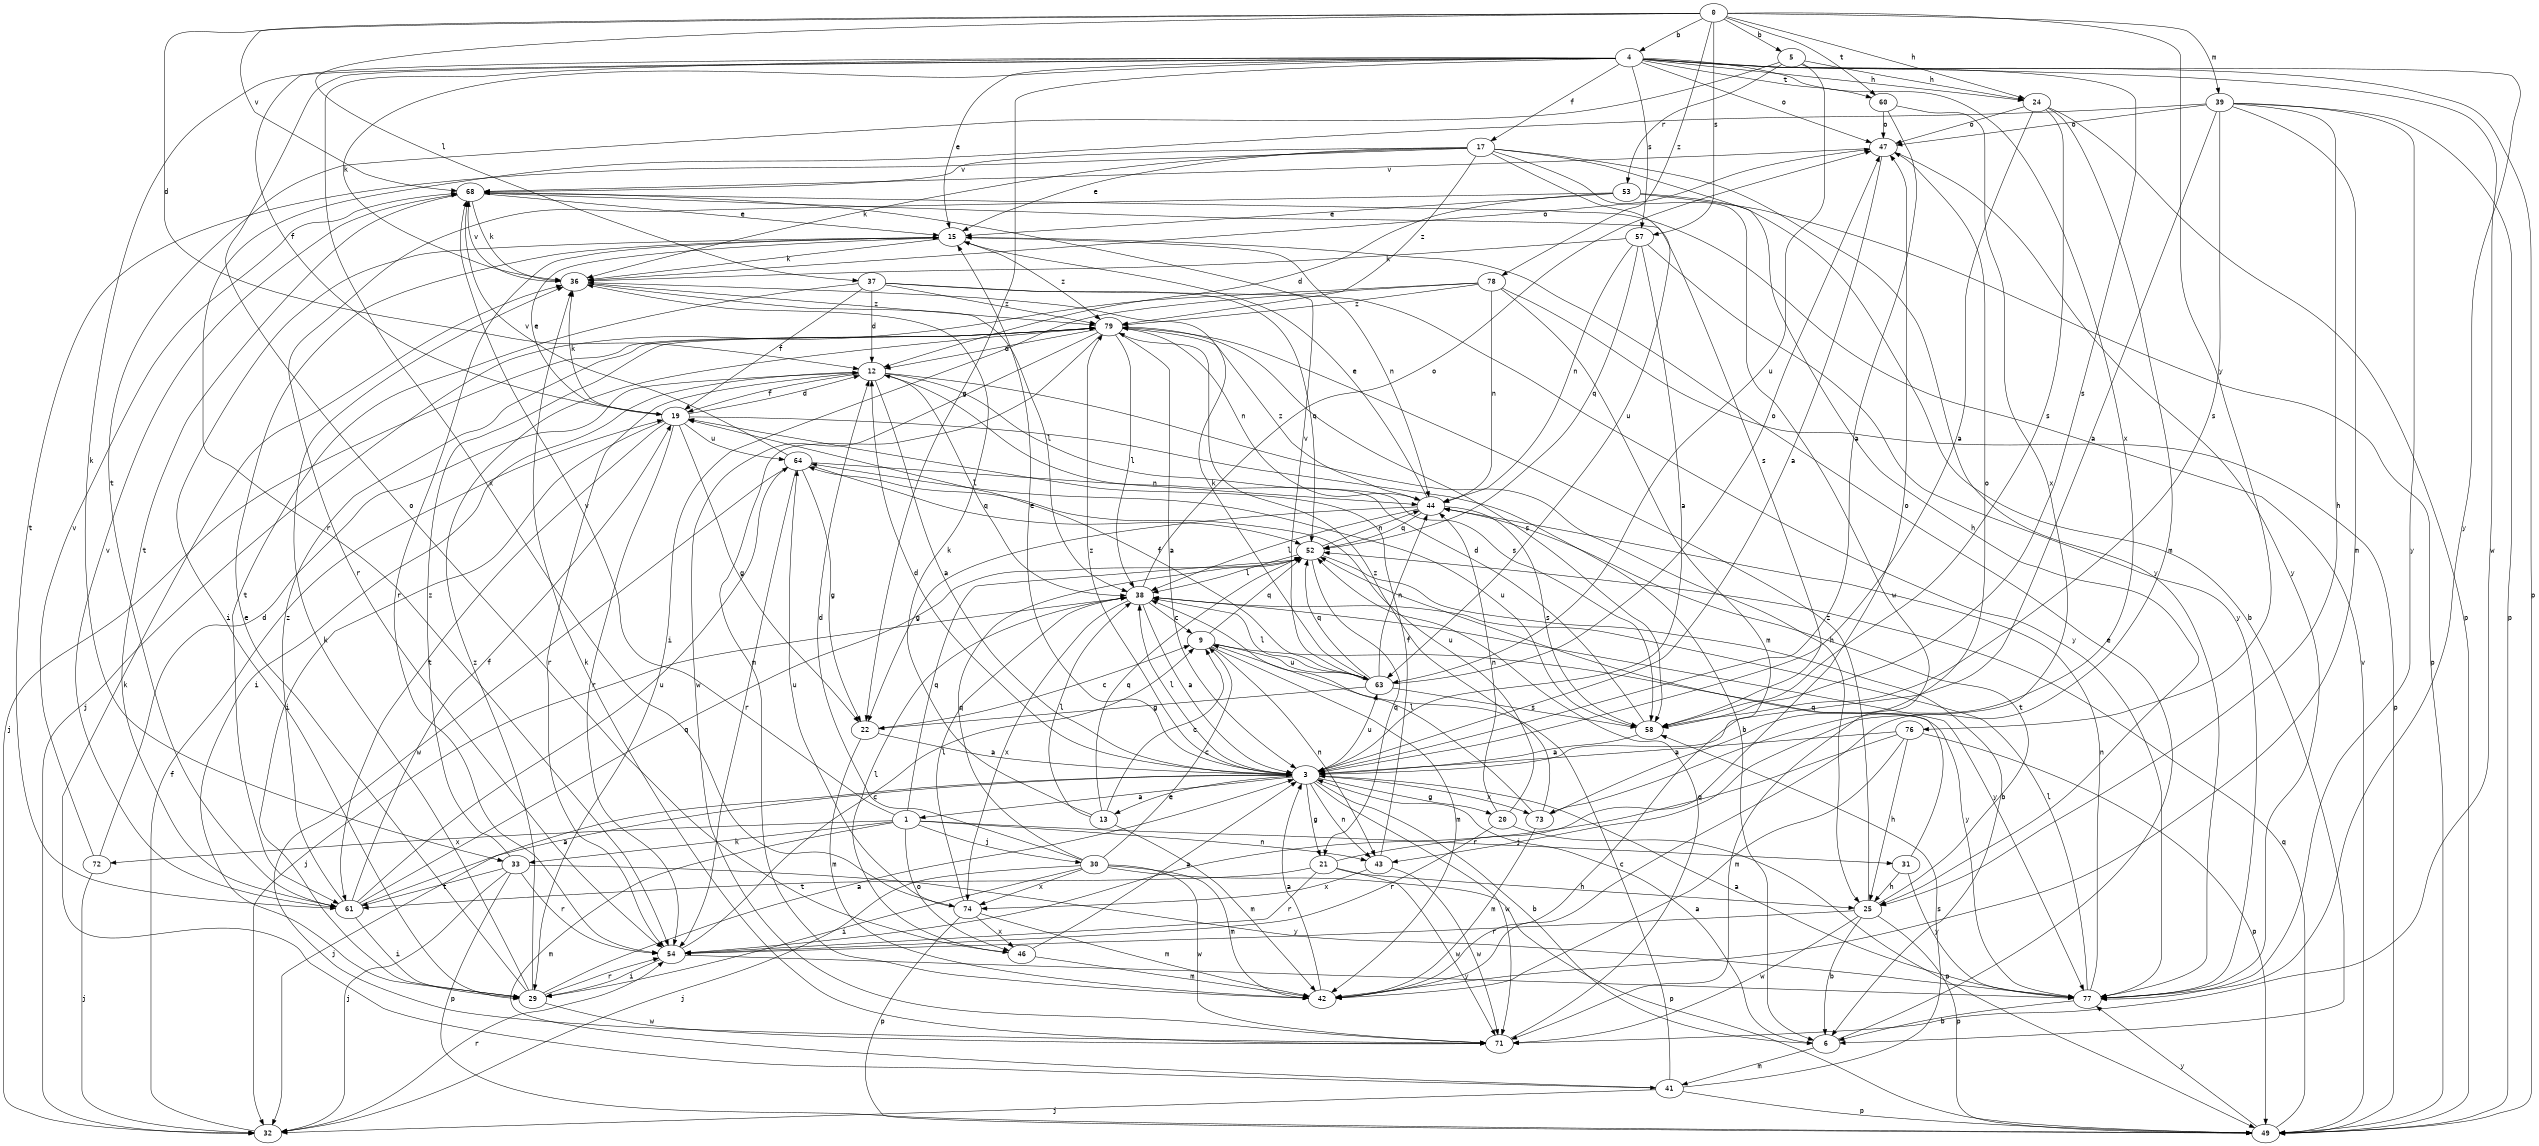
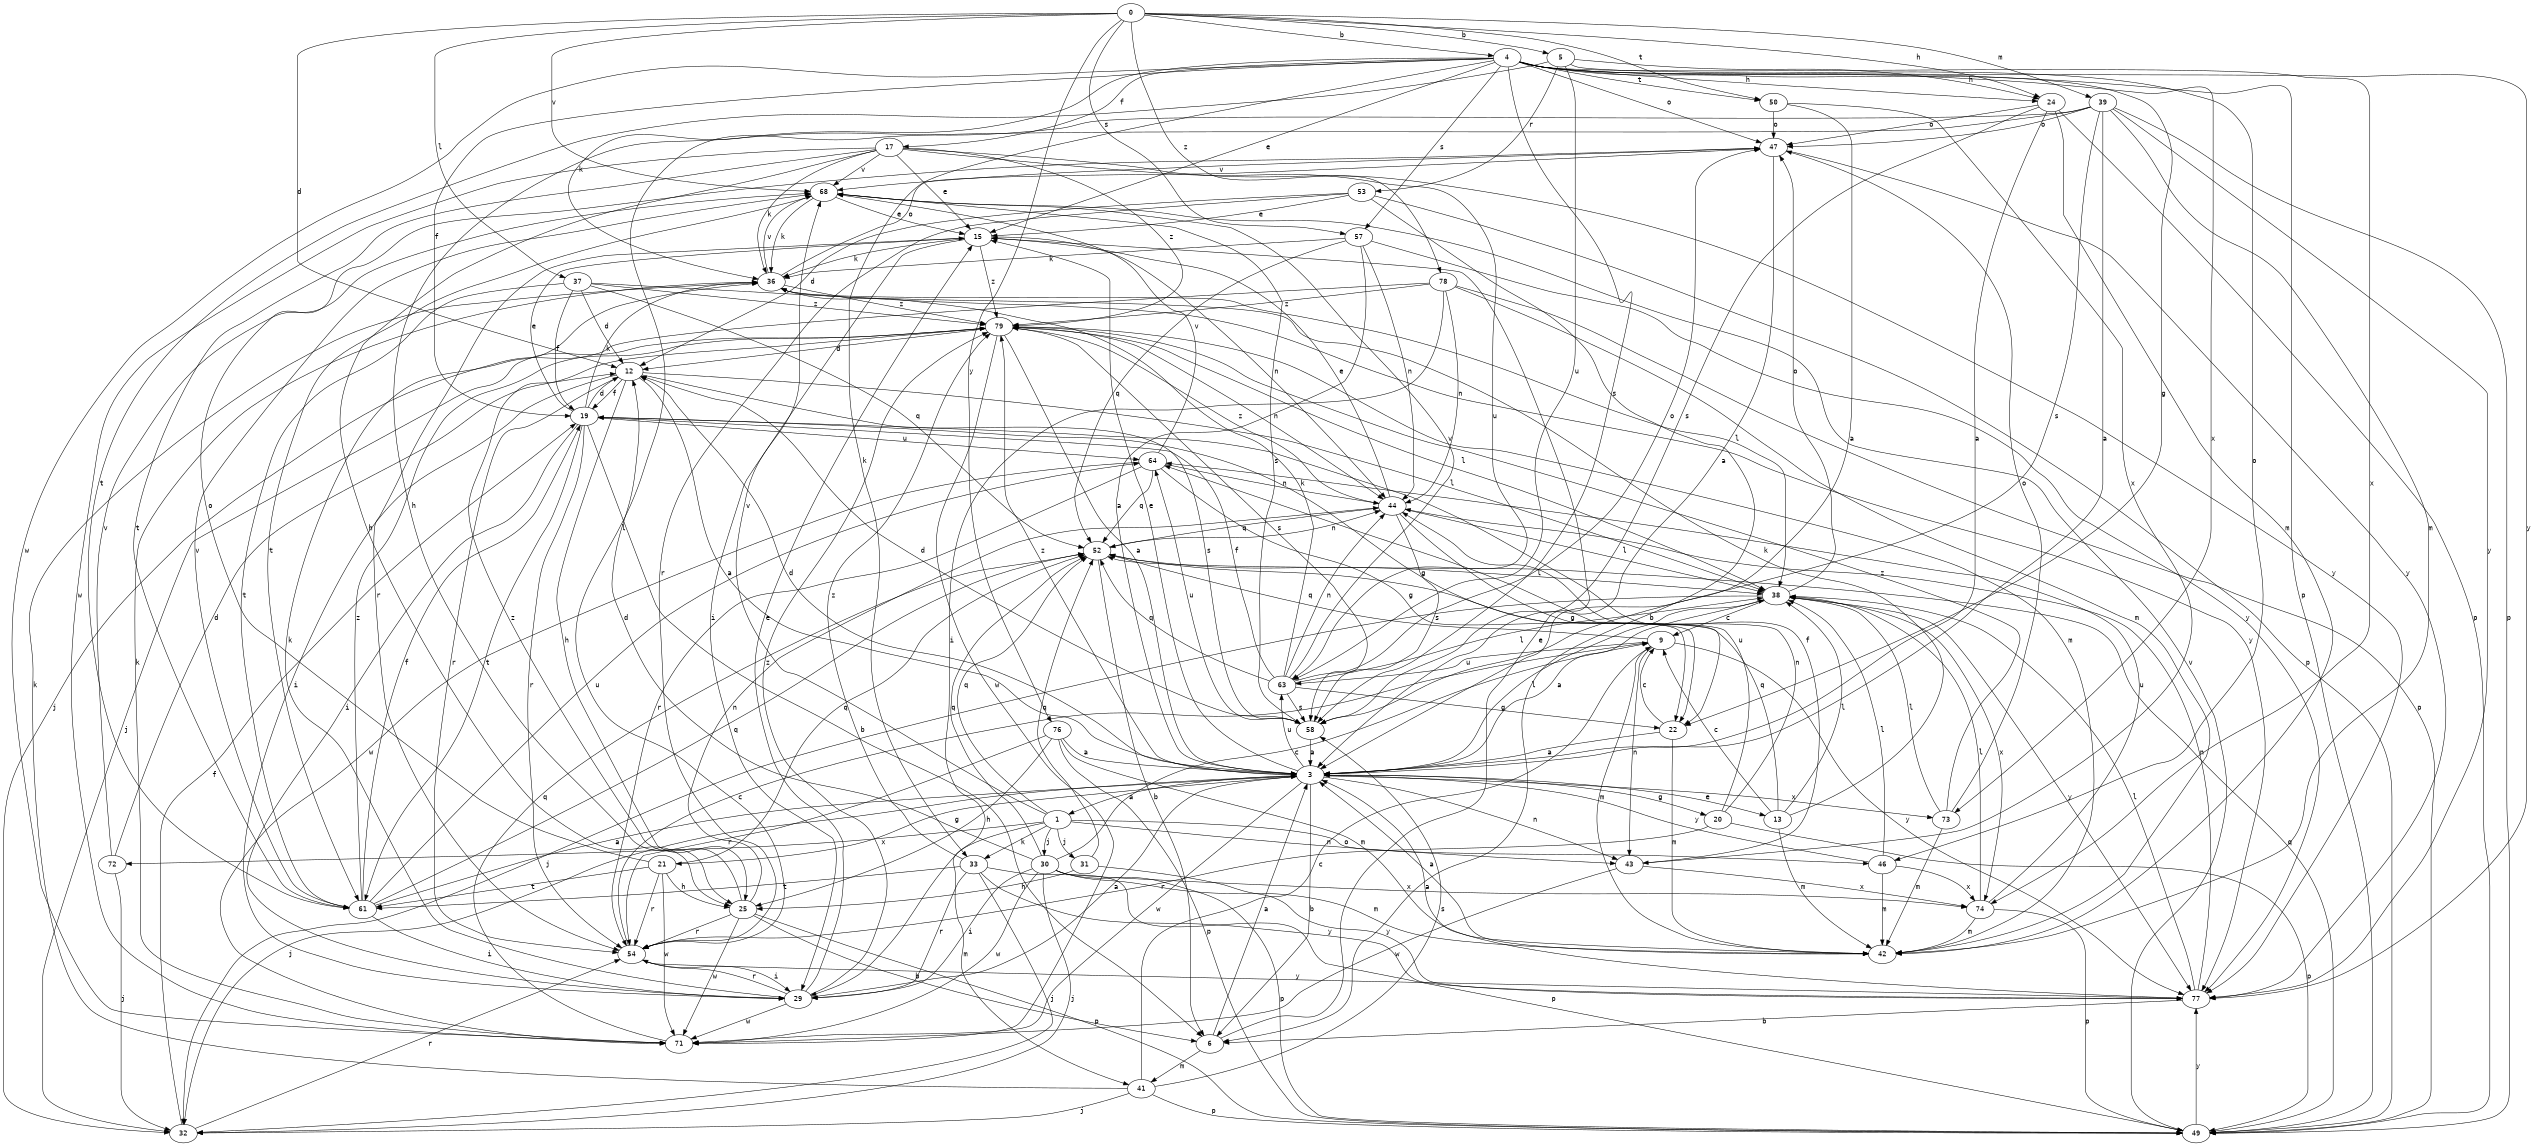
(1883, 103) -> (1774, 103)
(328, 528) -> (624, 528)
(1393, 707) -> (861, 694)
(2021, 708) -> (735, 708)
(1188, 865) -> (1697, 820)
(576, 930) -> (917, 976)
(993, 930) -> (1937, 875)
